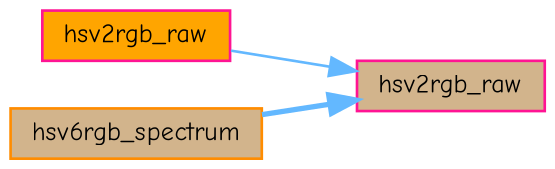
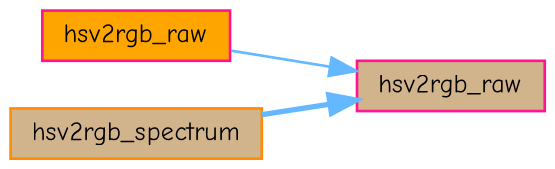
(136, 134) -> (136, 134)
